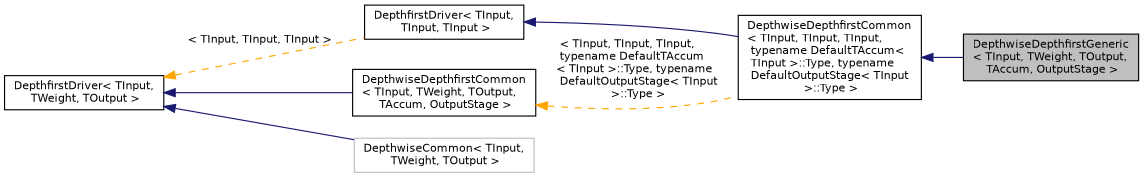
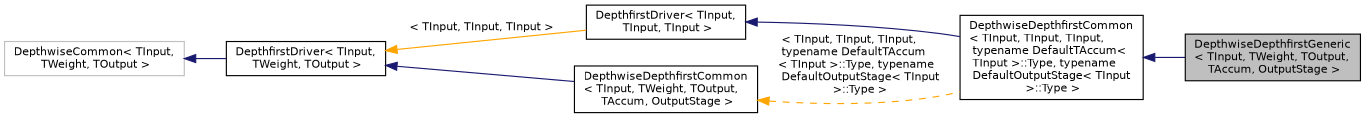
(270, 56) -> (492, 40)
(265, 124) -> (211, 59)
